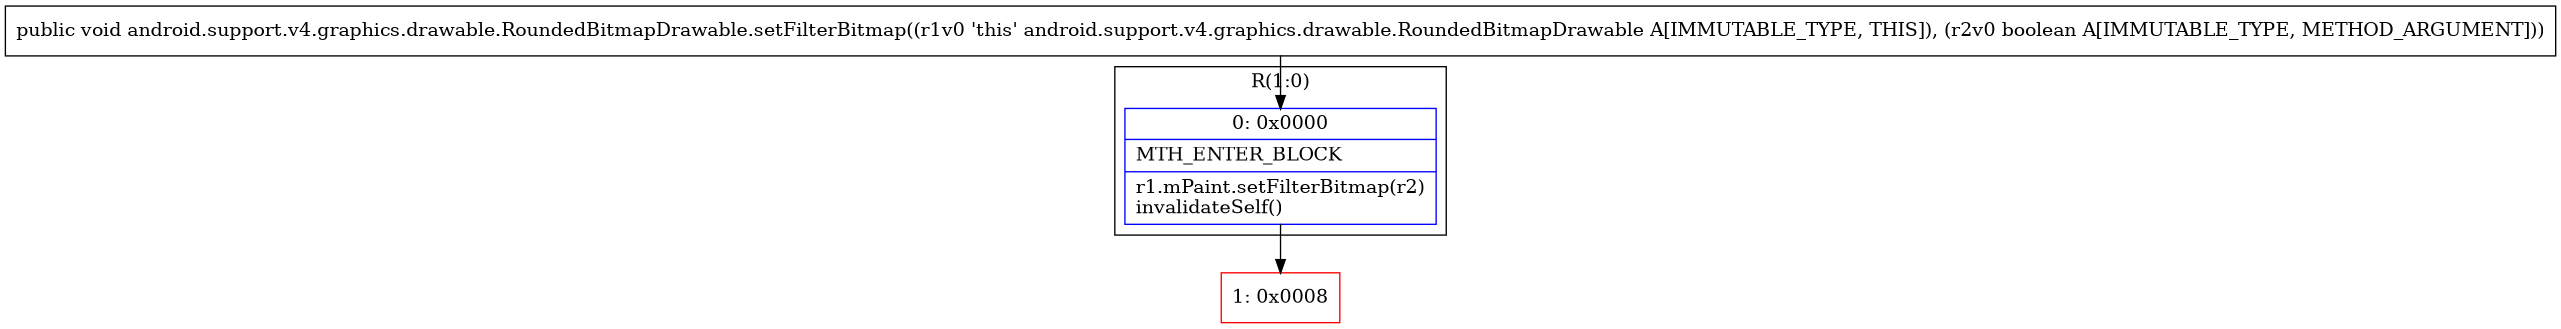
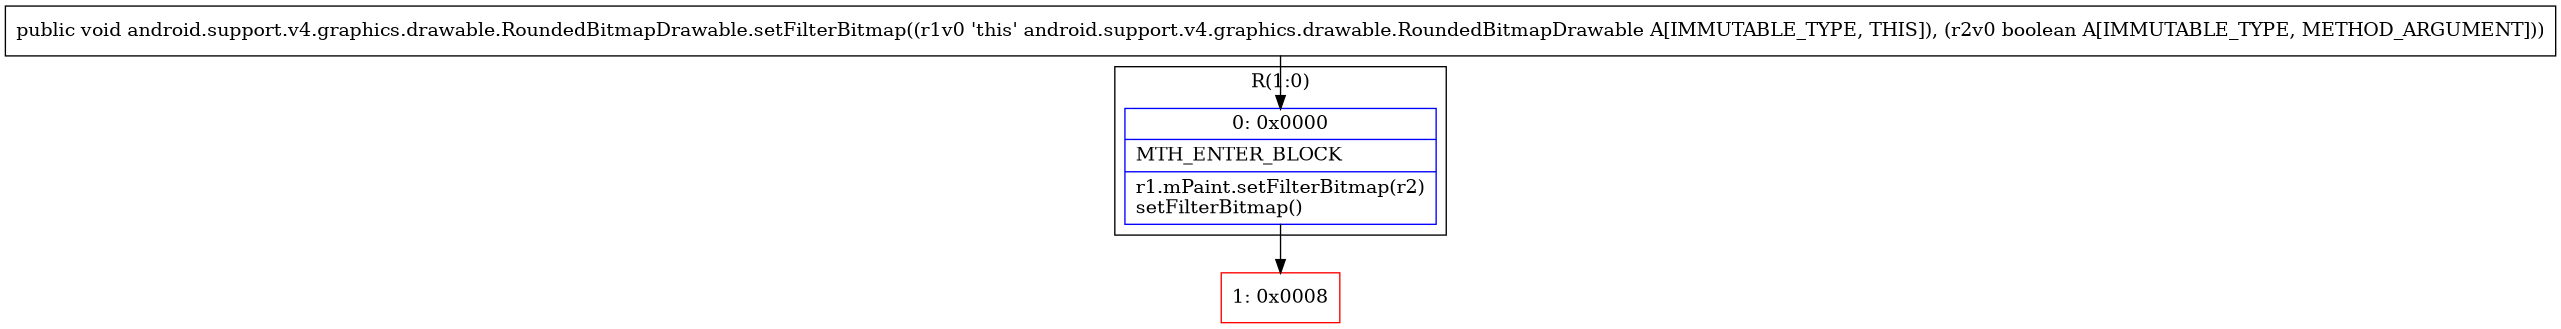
(1209, 207) -> (1219, 207)
